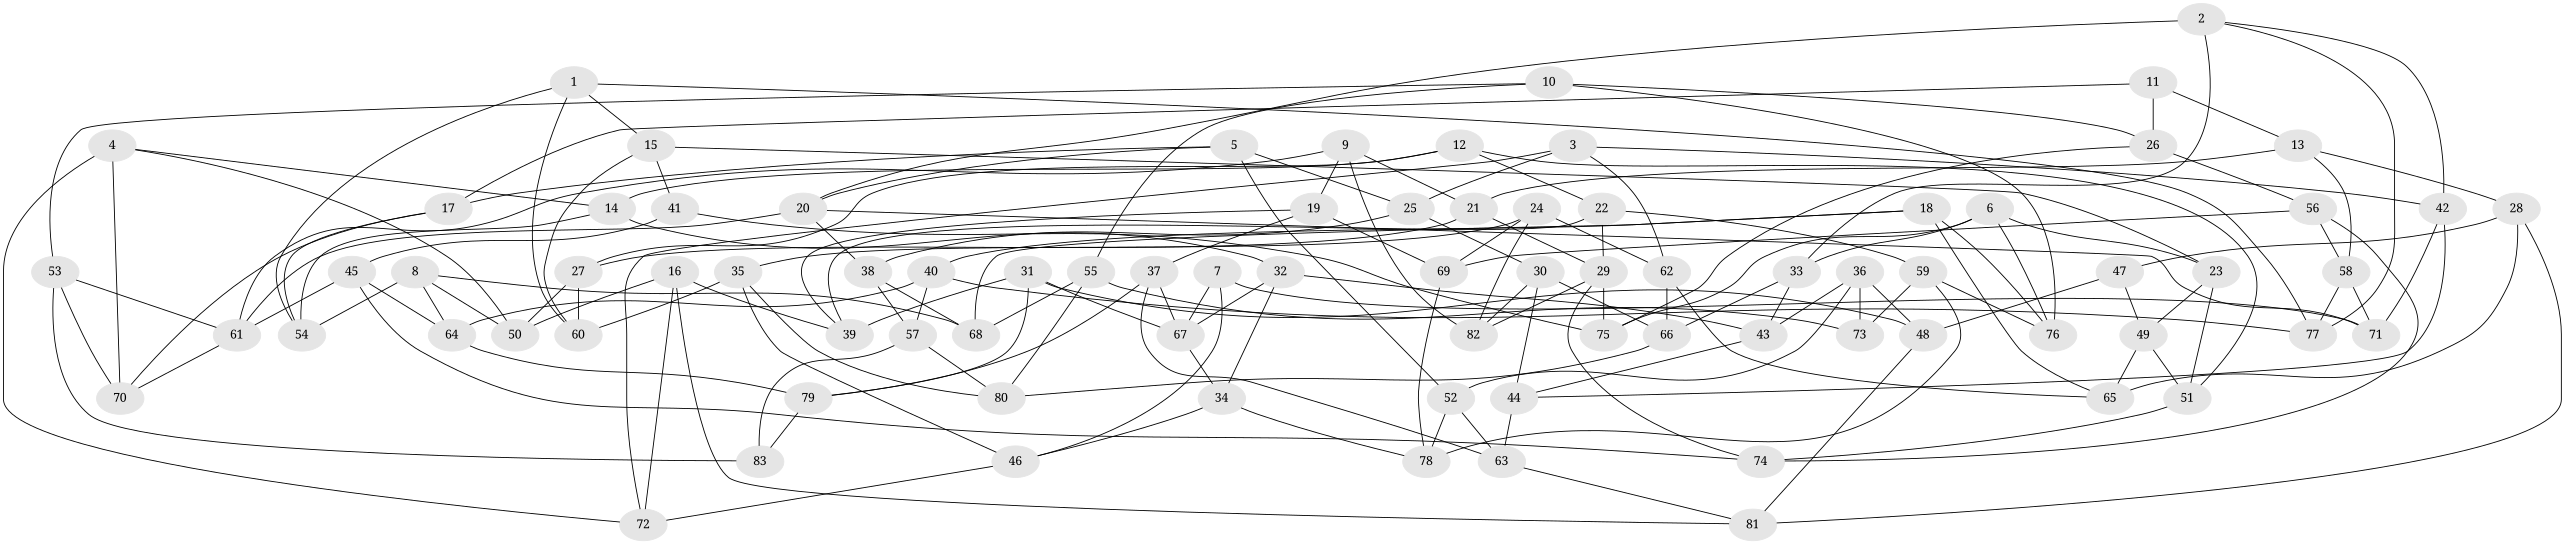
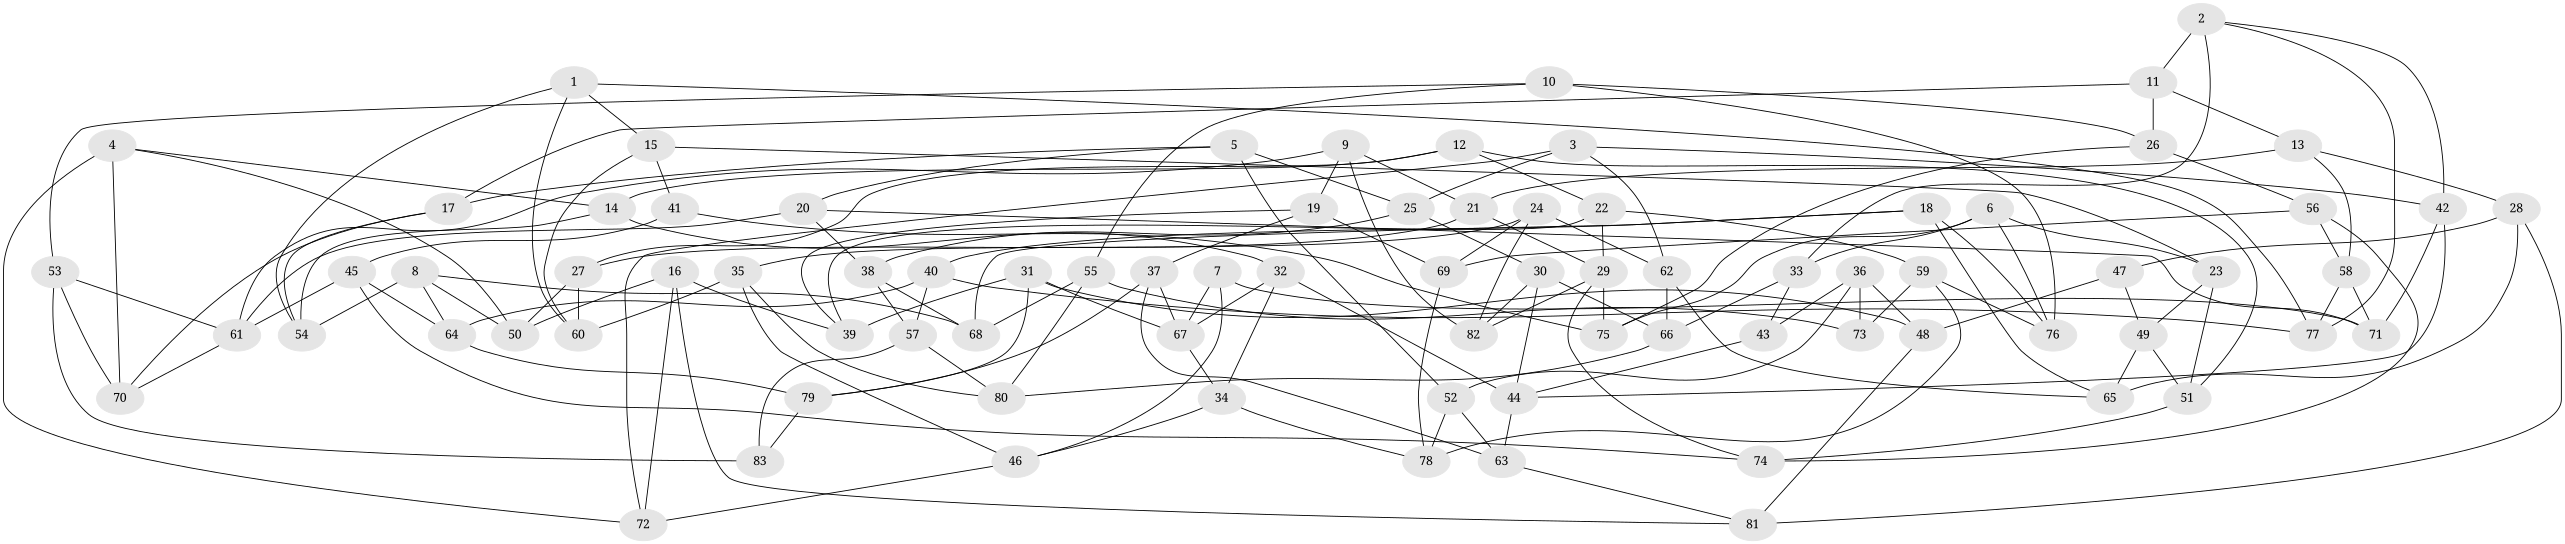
(1493, 70) -> (2177, 51)
(1479, 295) -> (1397, 335)
